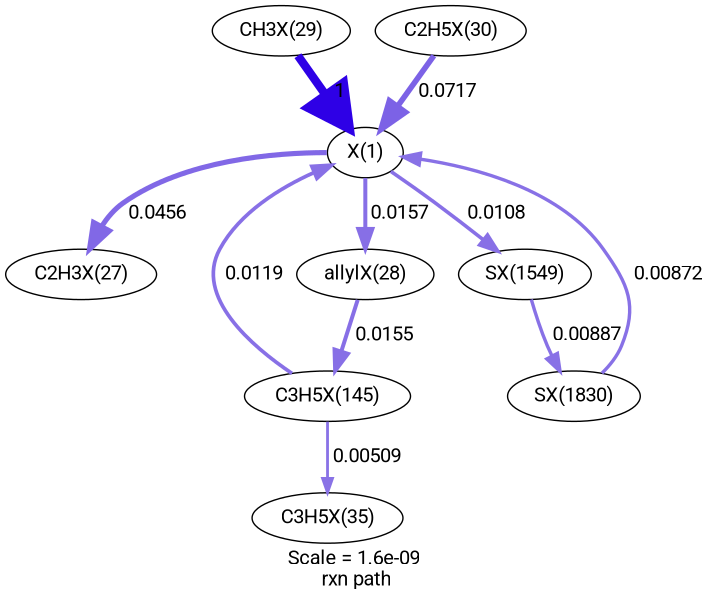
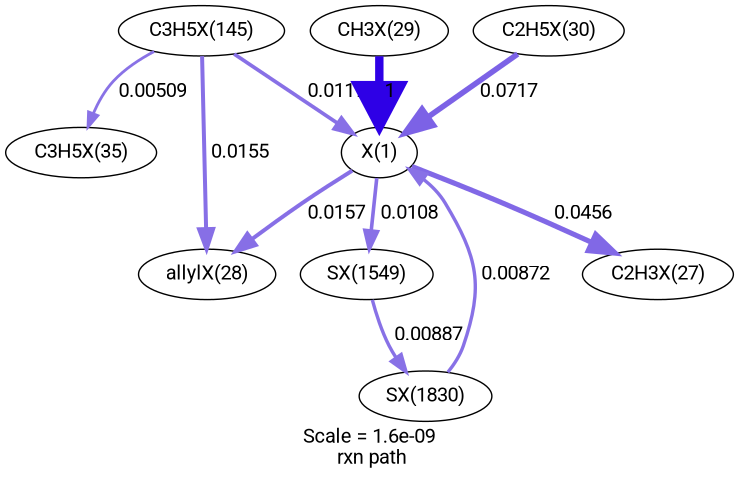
(349, 326) -> (204, 142)
